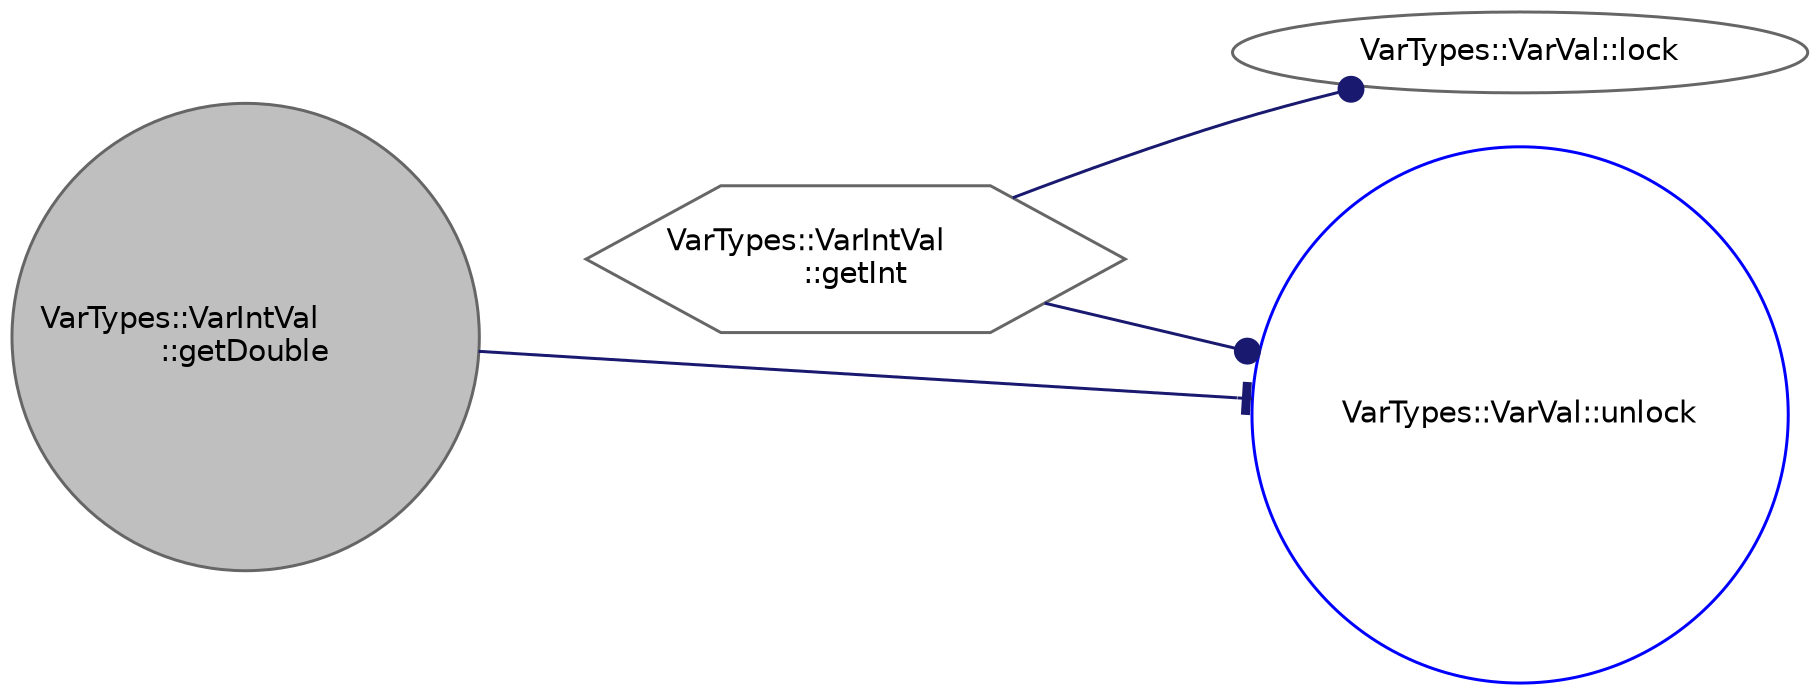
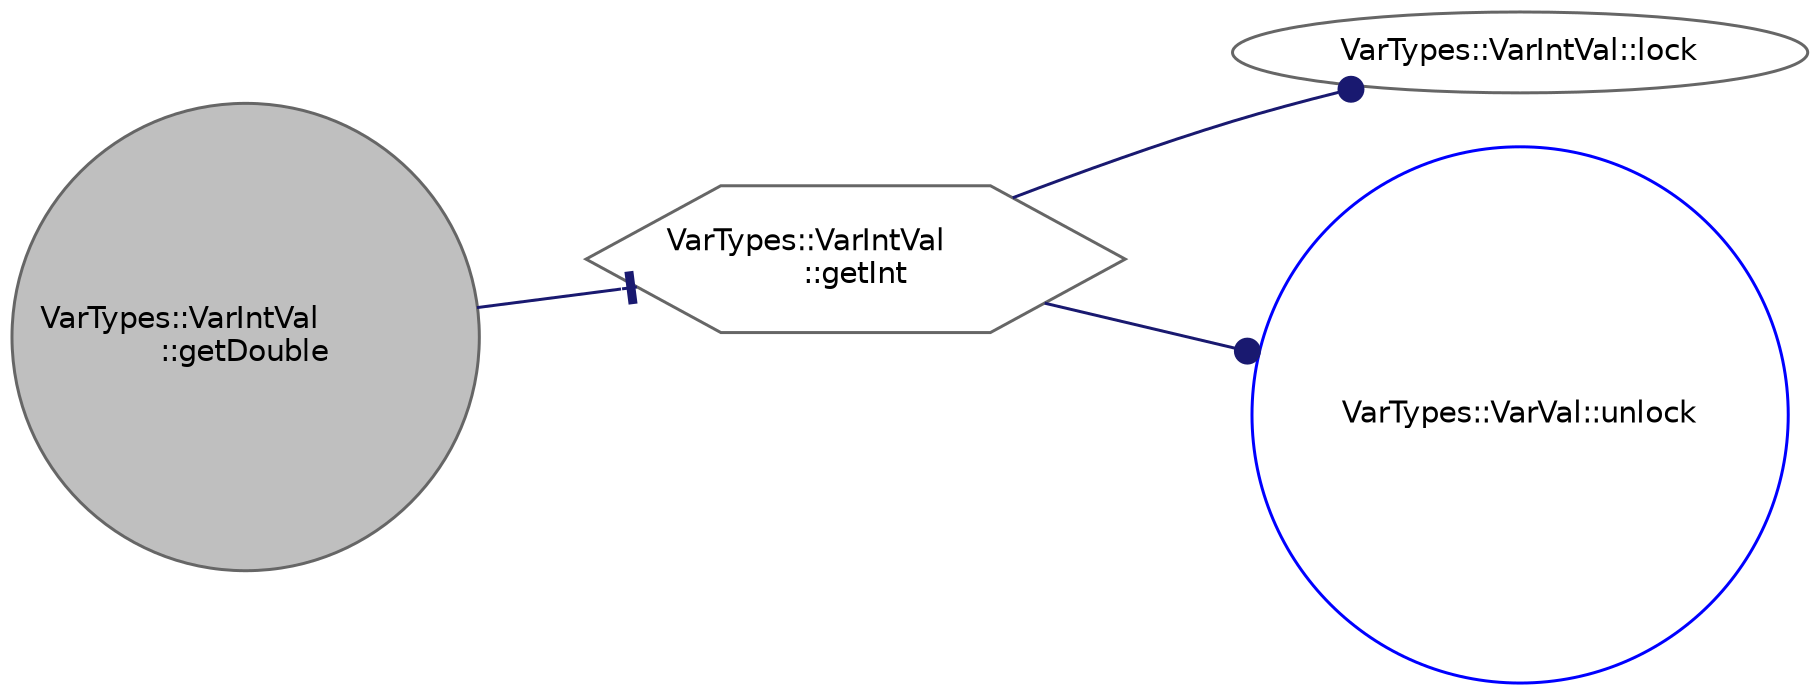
(1520, 52) -> (1520, 52)
(858, 375) -> (549, 298)
